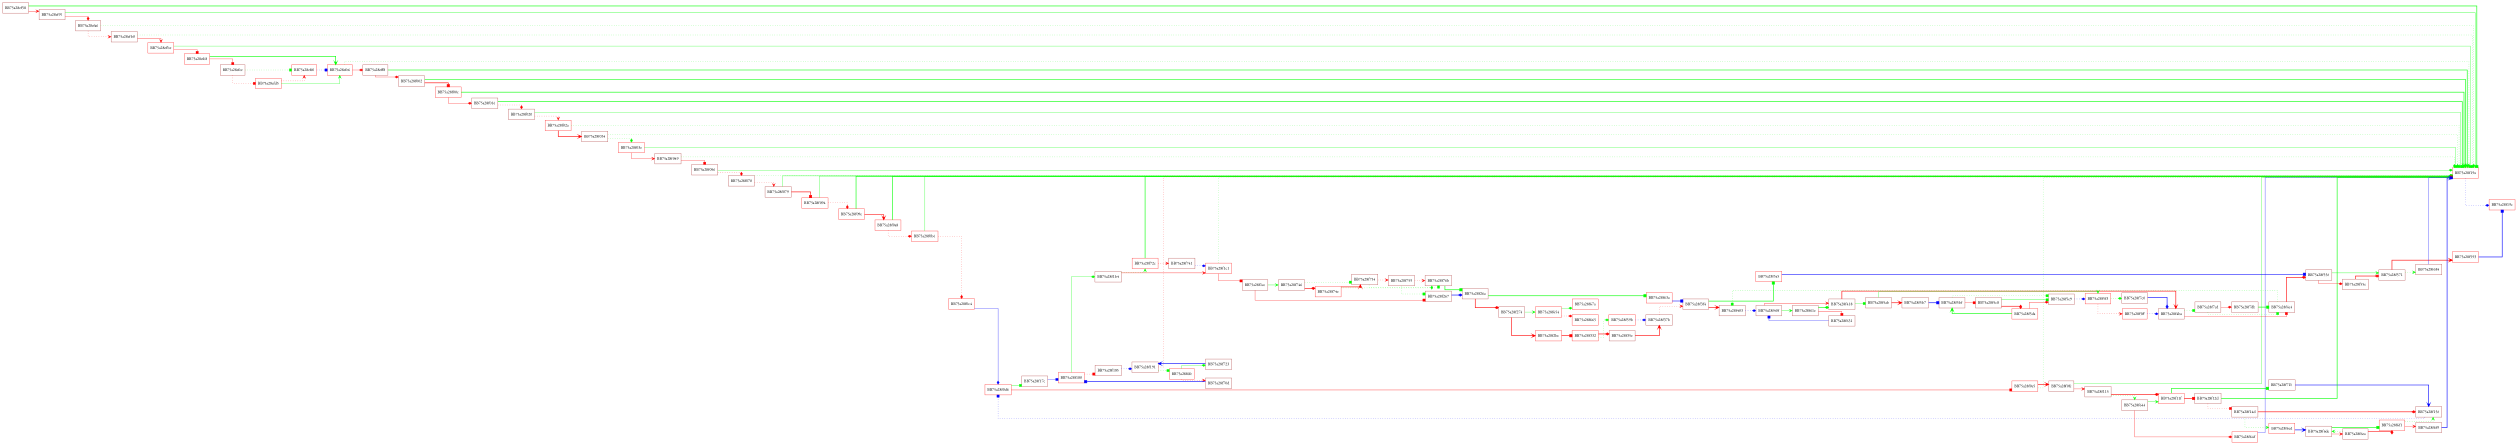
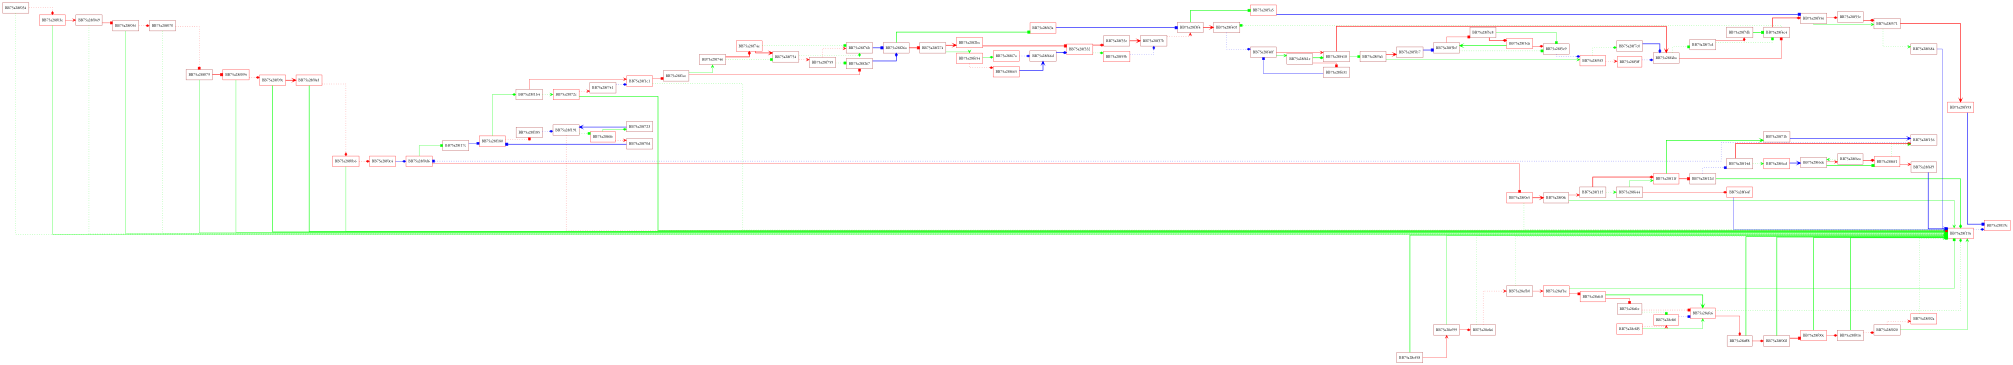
none -> (1043, 56)
(239, 83) -> (1665, 310)
(566, 136) -> none
(620, 138) -> (43, 8)
(765, 182) -> (199, 35)
(1450, 290) -> (876, 48)
(1481, 308) -> (913, 48)
(2216, 388) -> (1697, 140)
(2216, 408) -> (1710, 168)
